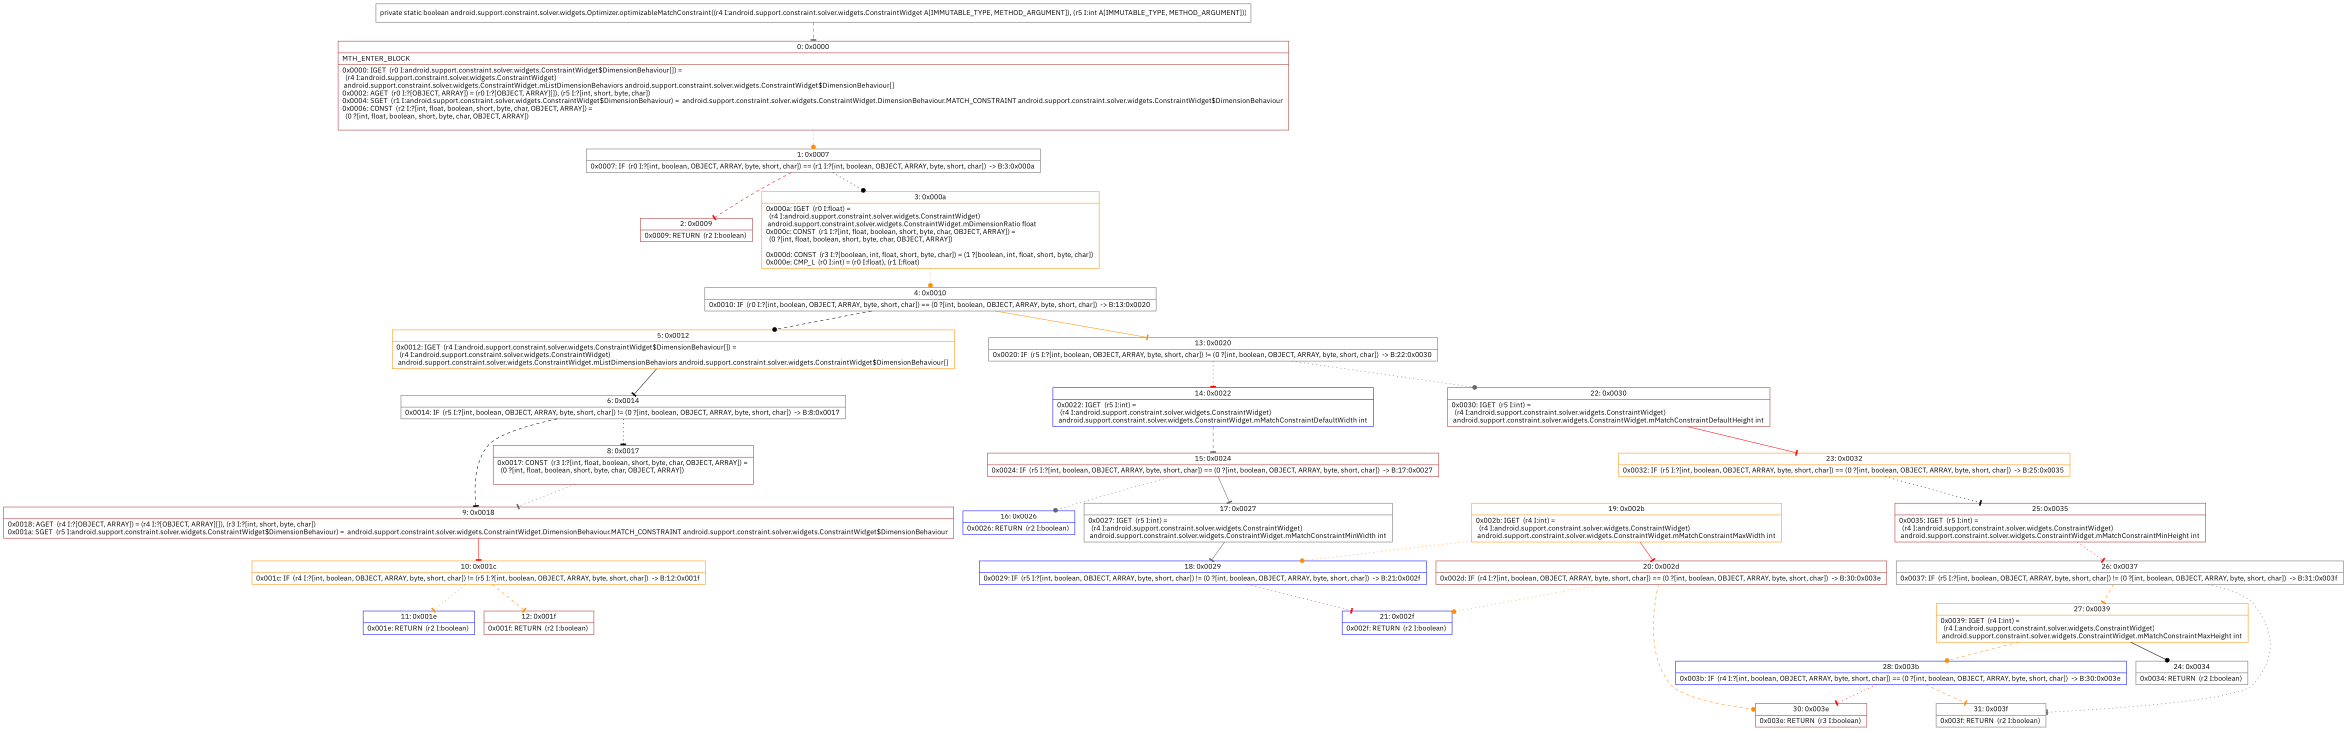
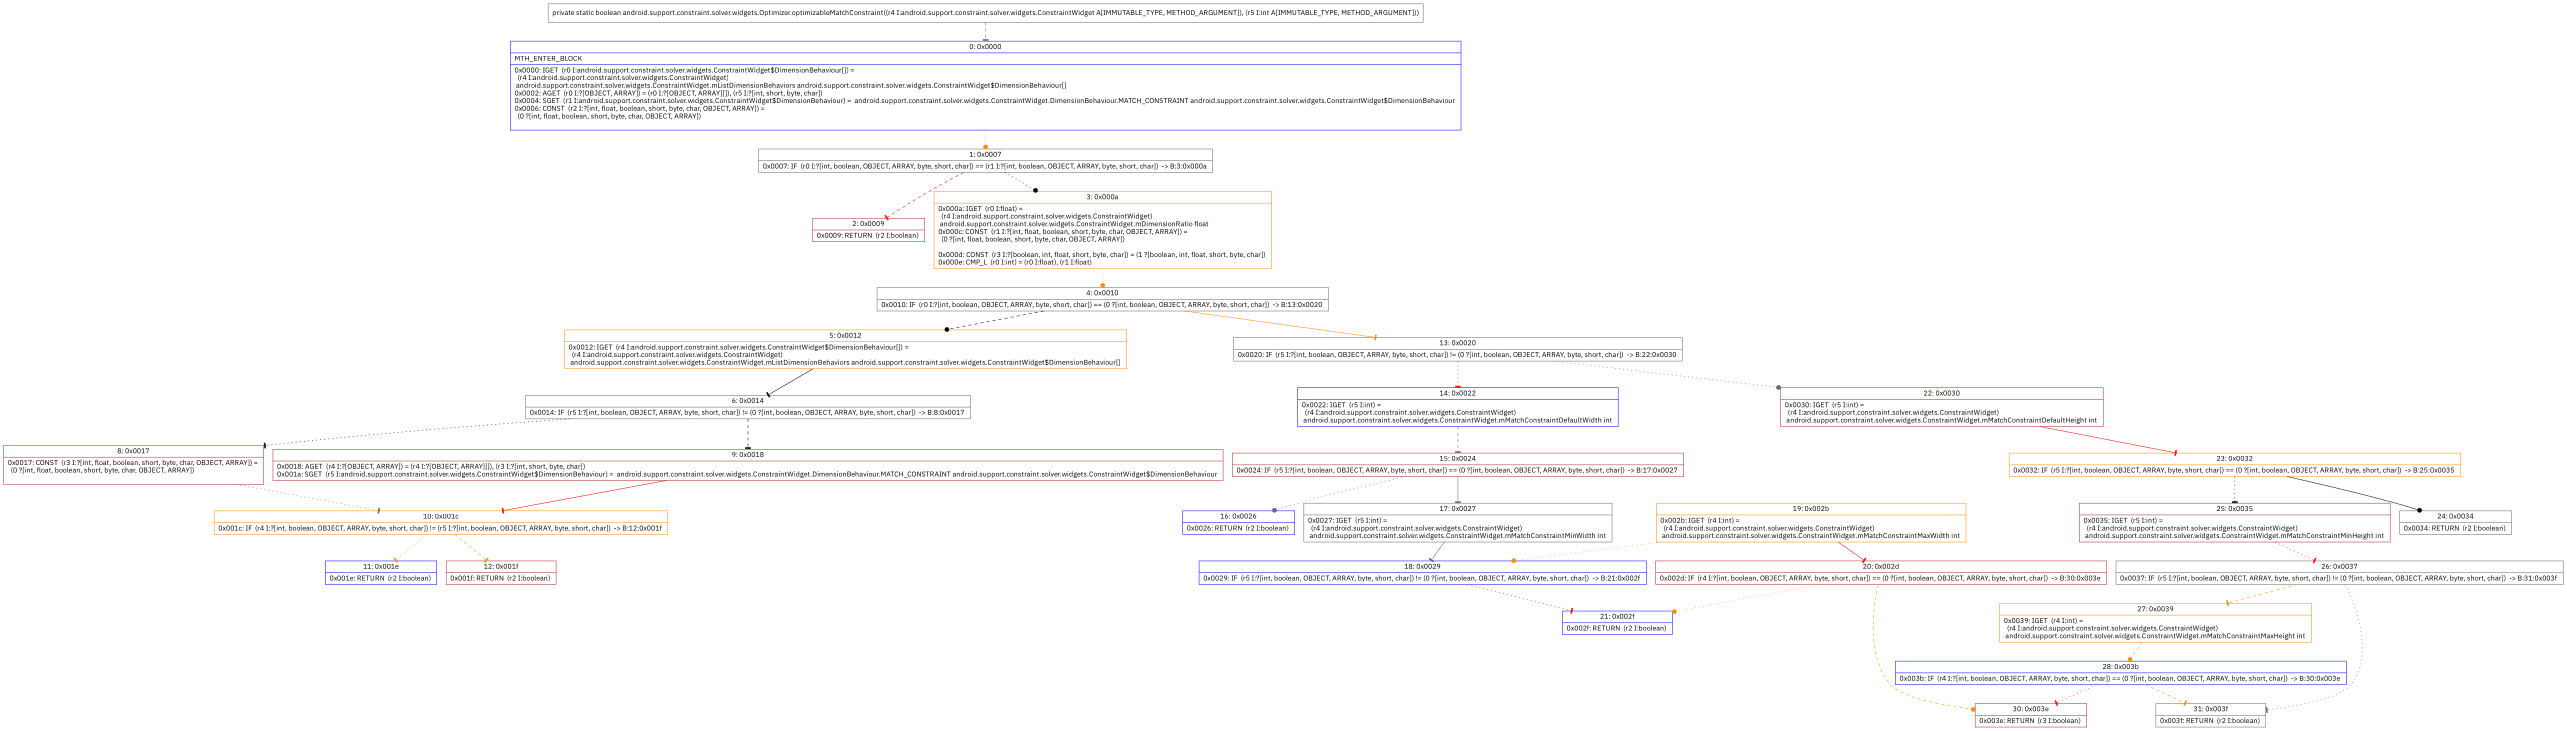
(813, 86) -> (986, 86)
(547, 495) -> (307, 497)
(2148, 651) -> (2353, 492)
